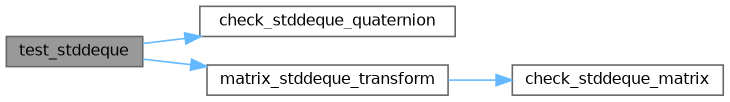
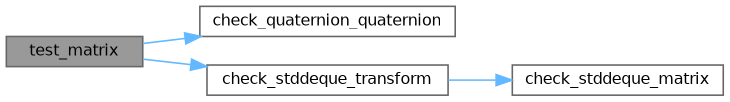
(328, 21) -> (328, 21)
(75, 52) -> (75, 52)
(328, 80) -> (328, 80)
